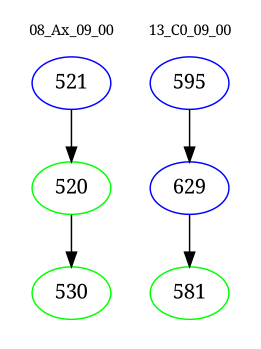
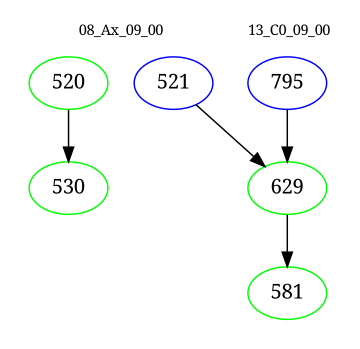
(190, 83) -> (287, 83)
(71, 128) -> (215, 122)
(190, 188) -> (287, 188)
